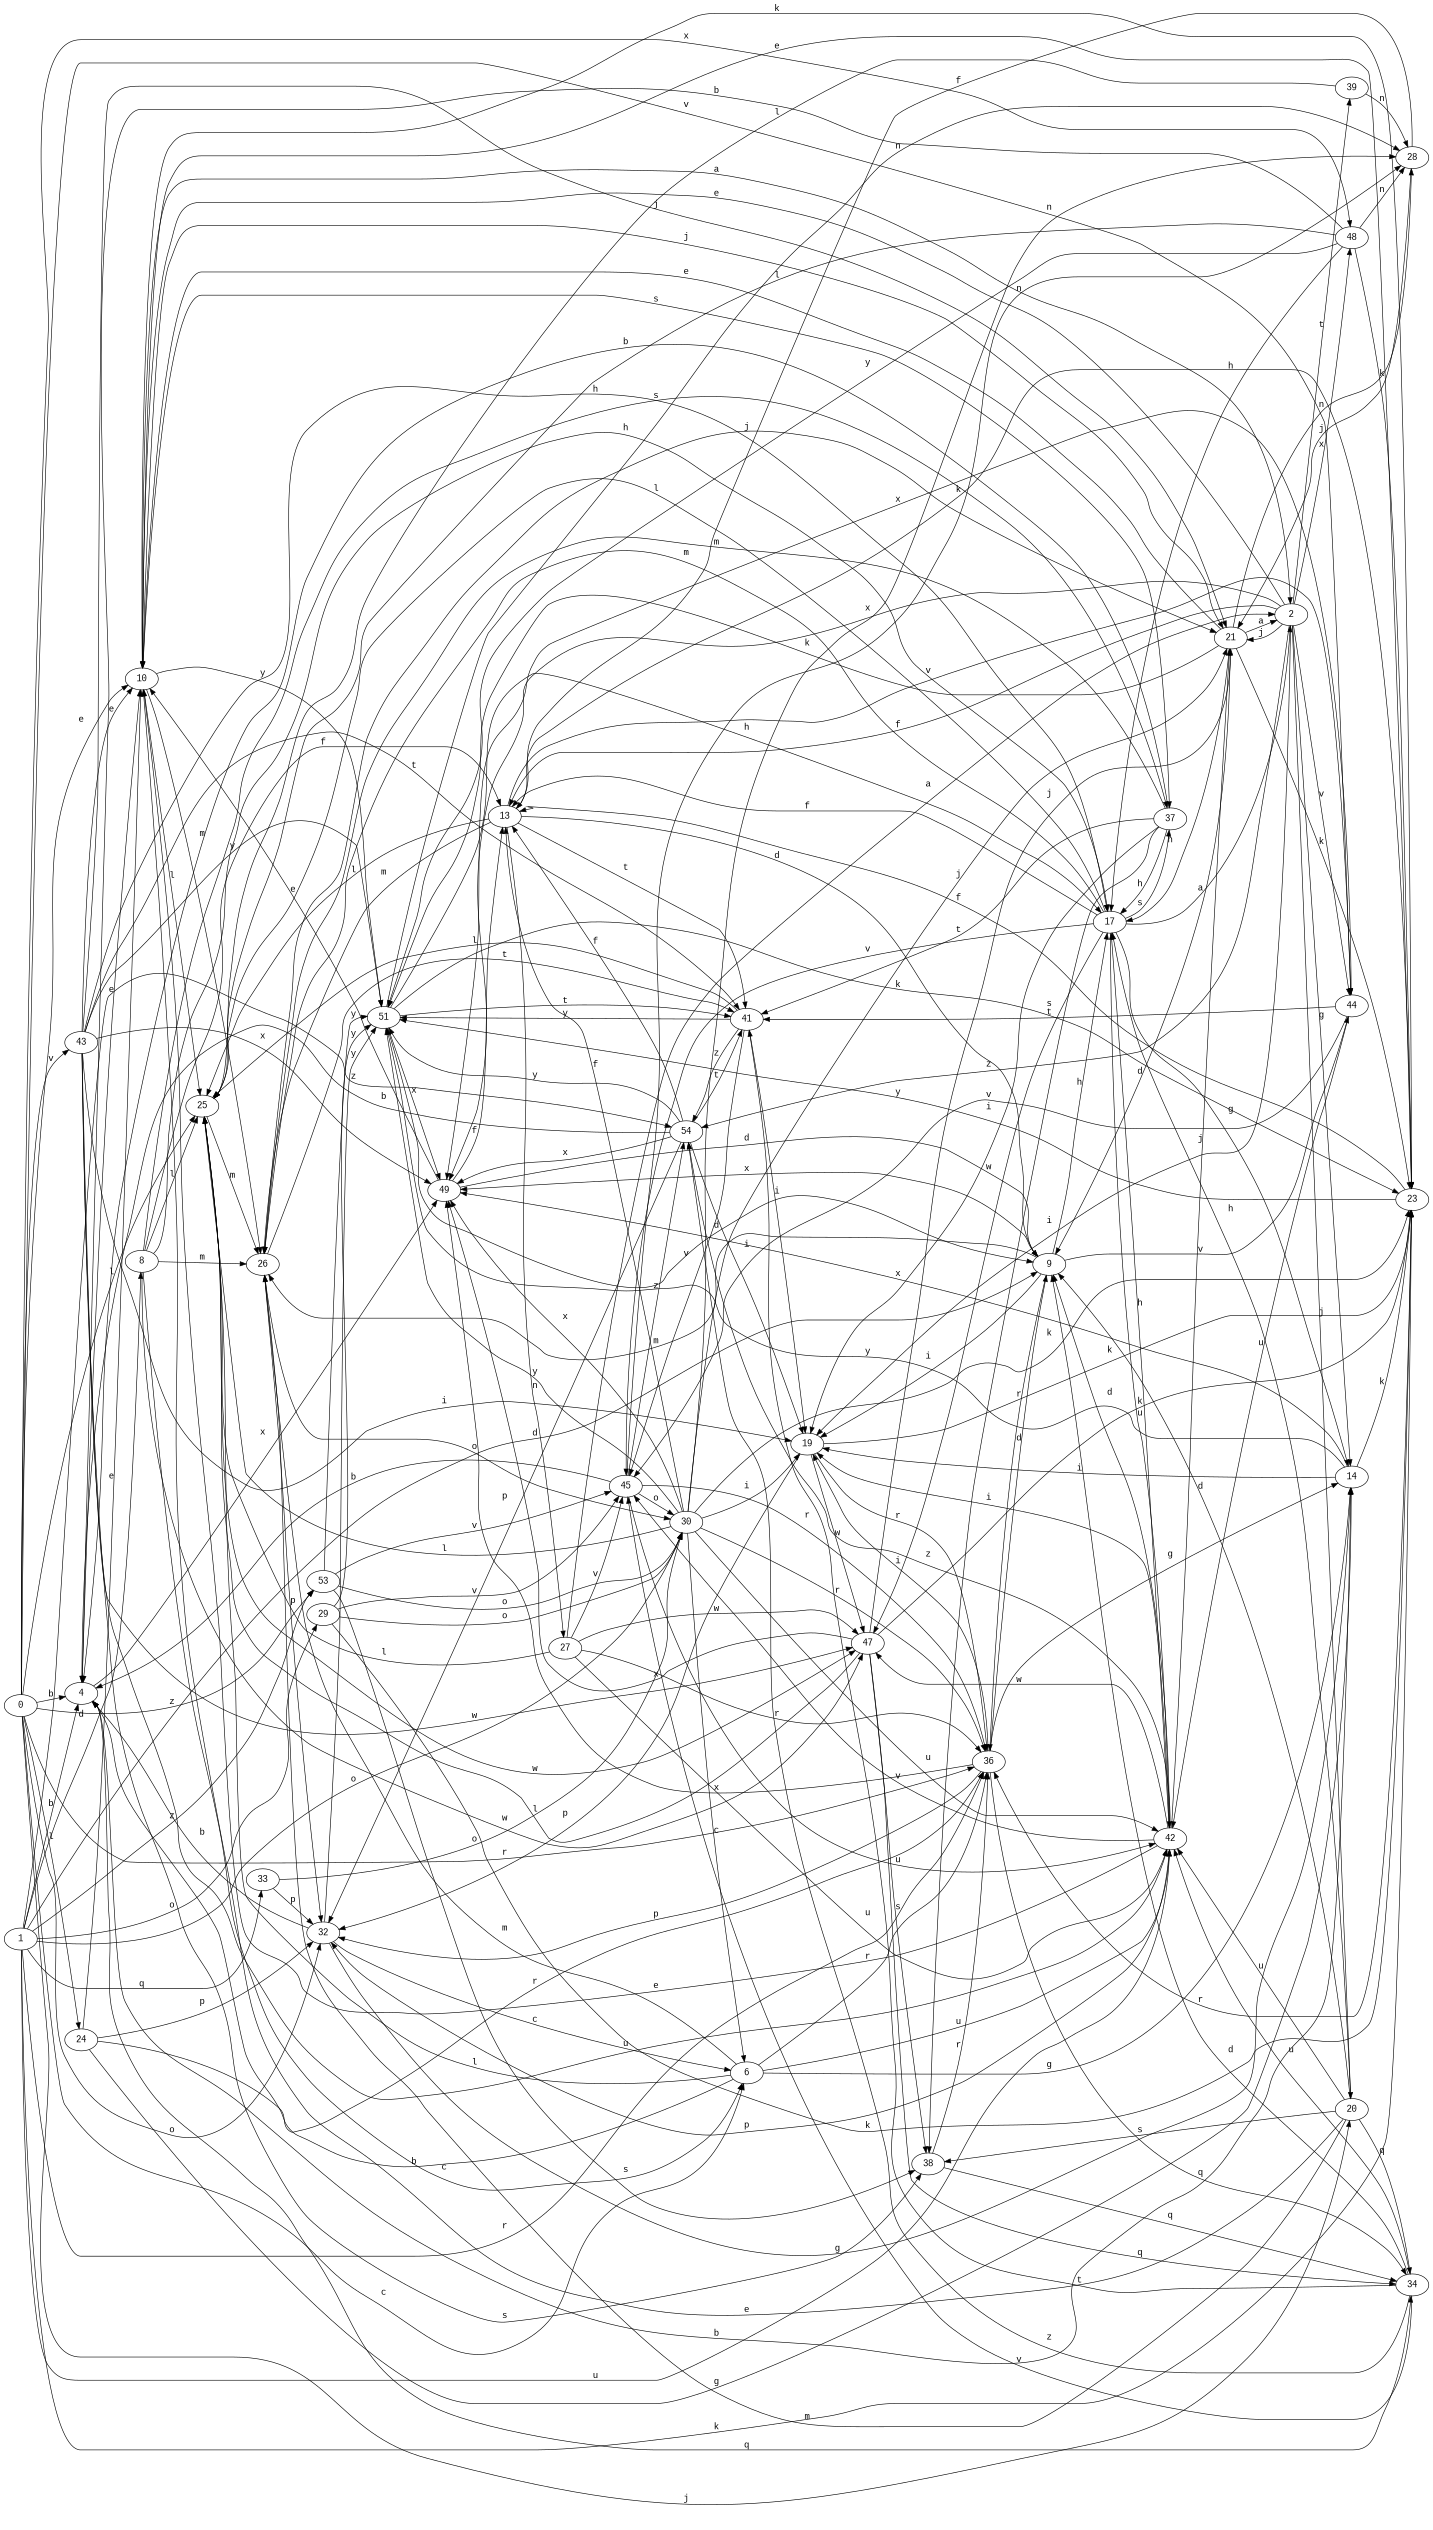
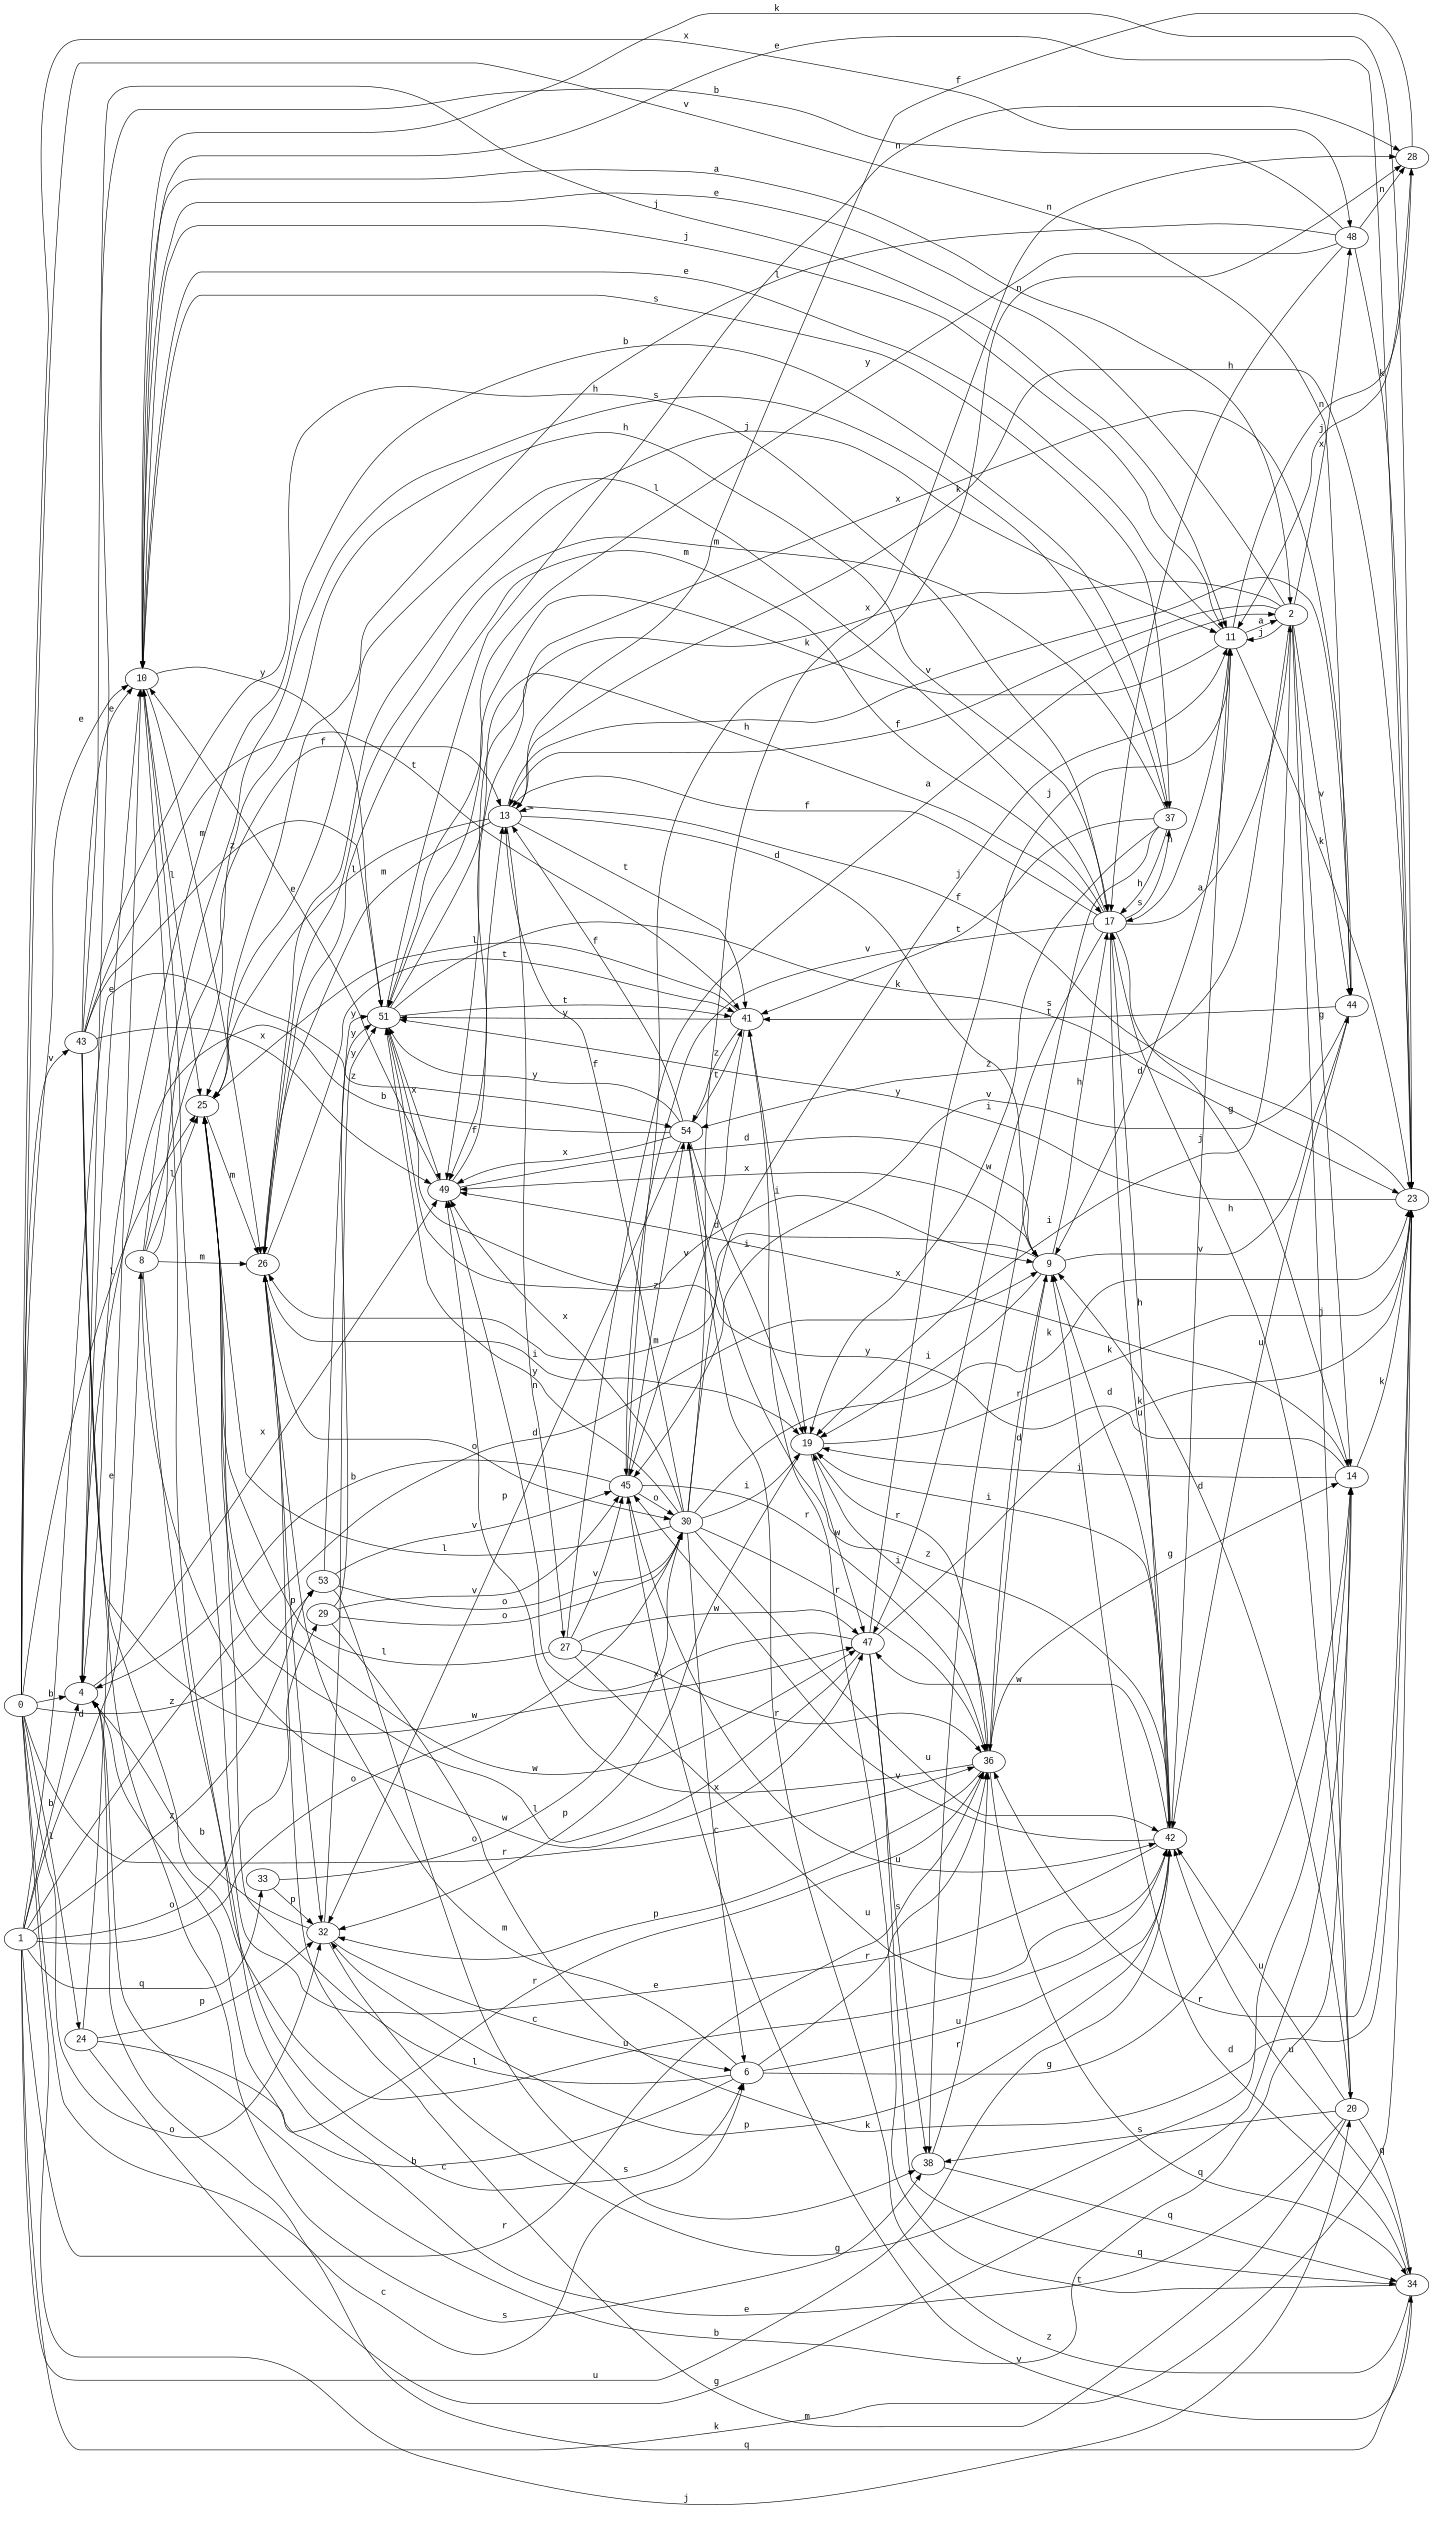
(1352, 88) -> none
(1231, 638) -> (1231, 638)
(233, 846) -> (233, 846)
(312, 1474) -> (521, 1350)
